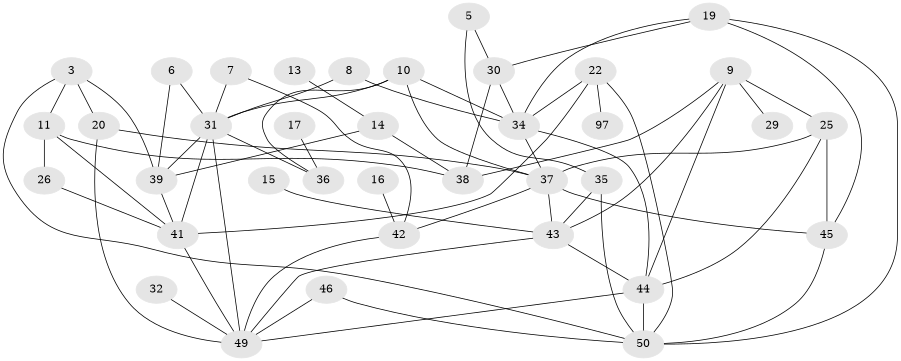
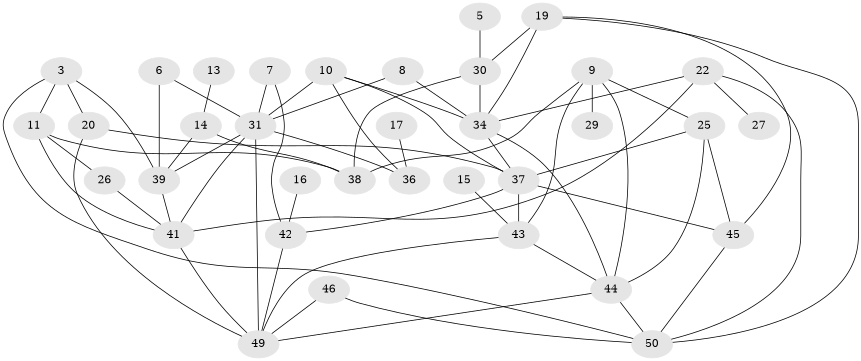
(602, 126) -> (759, 126)
(602, 180) -> none
(157, 290) -> none
